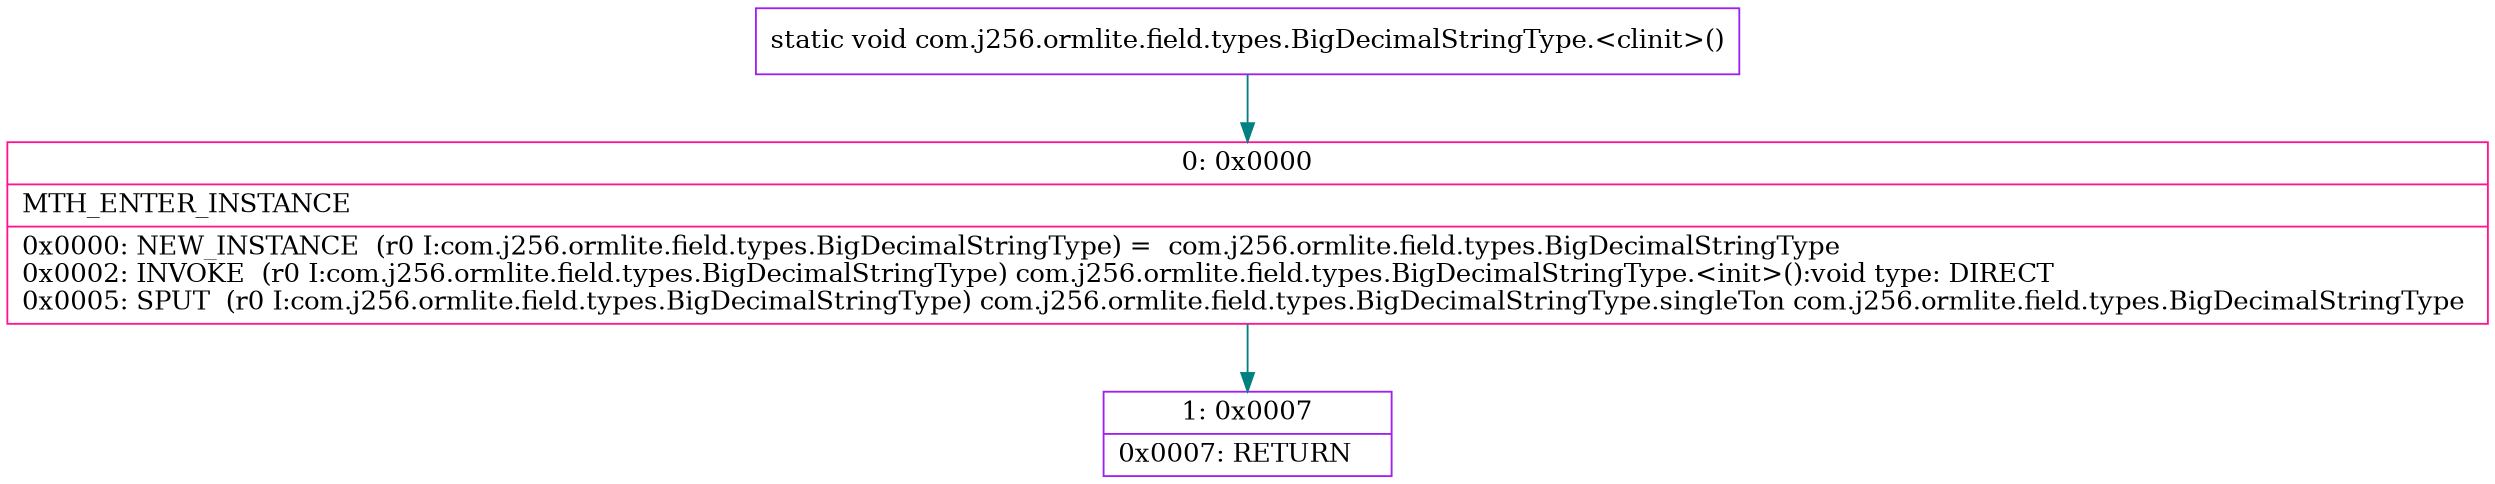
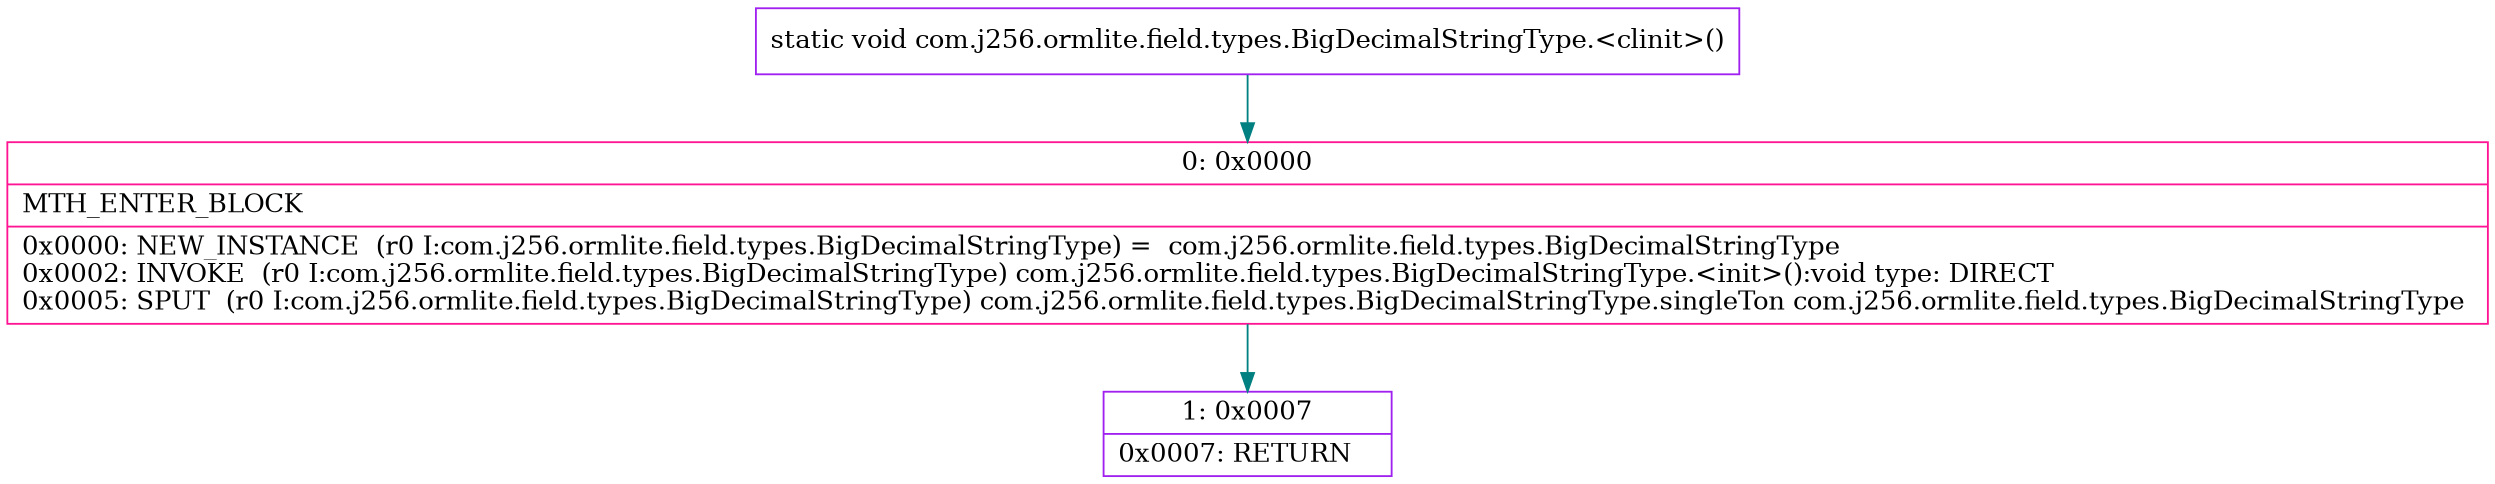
(187, 205) -> (163, 205)
